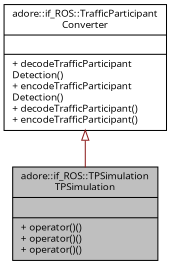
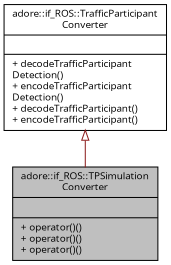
(85, 187) -> (85, 187)
